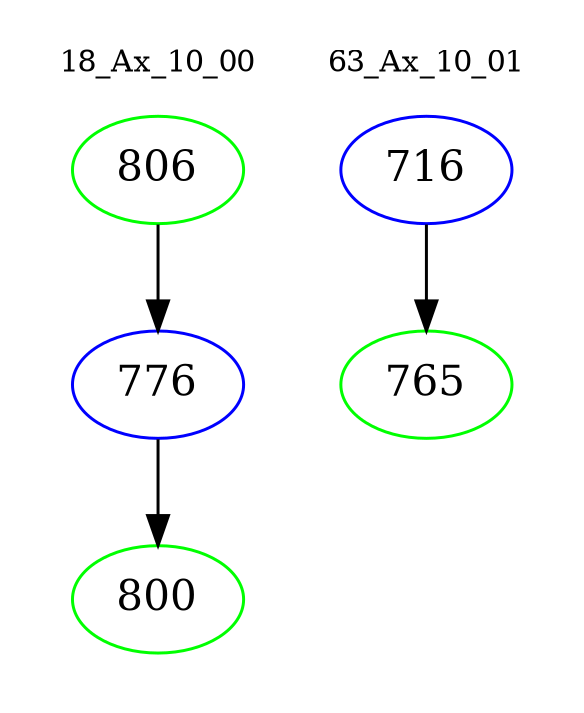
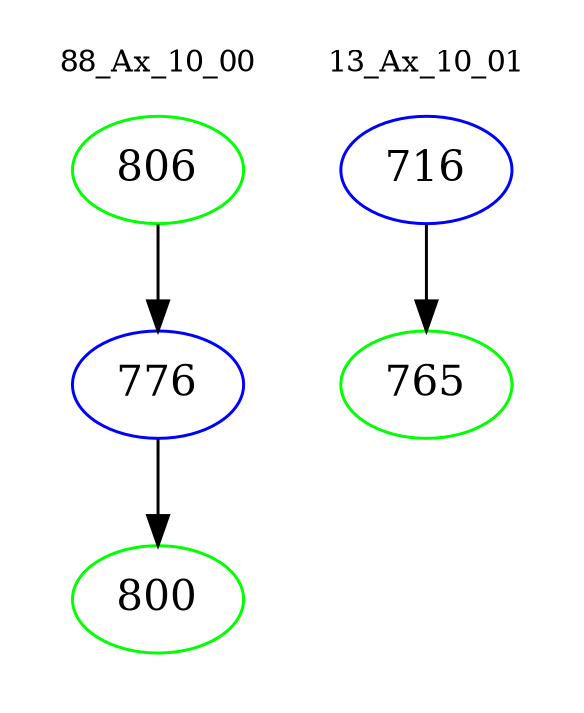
(158, 64) -> (158, 64)
(426, 64) -> (426, 64)
